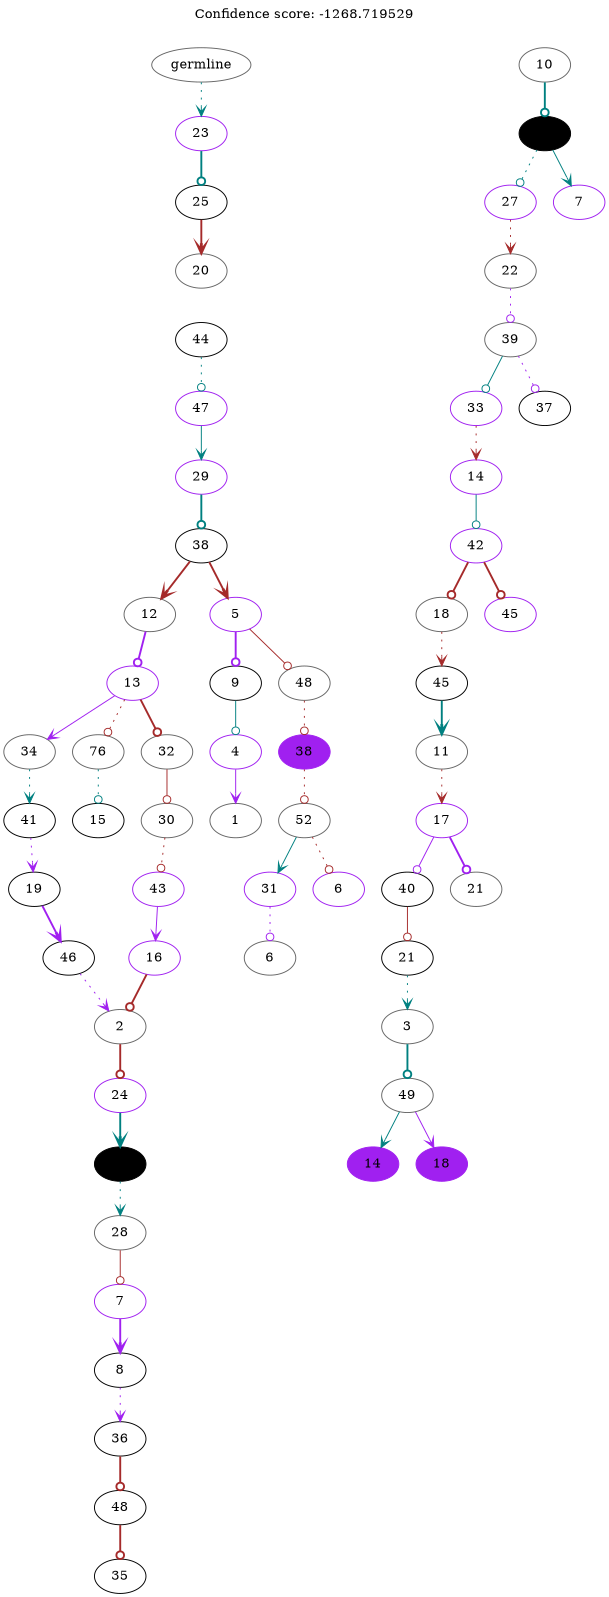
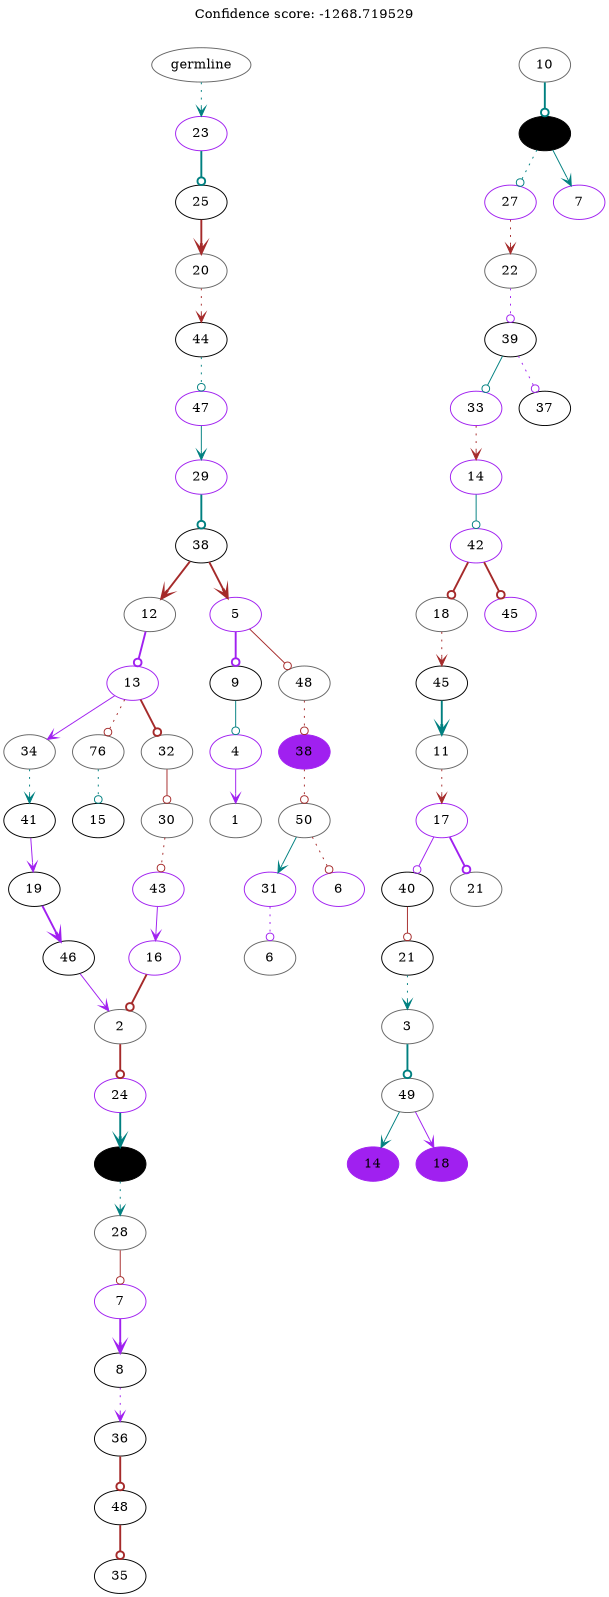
none -> (201, 301)
(510, 340) -> (510, 340)
(304, 821) -> (304, 821)
(32, 850) -> (32, 850)
(91, 988) -> (91, 988)
